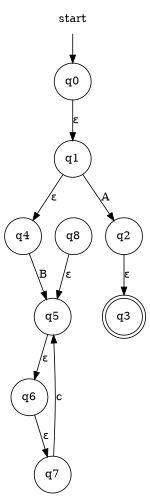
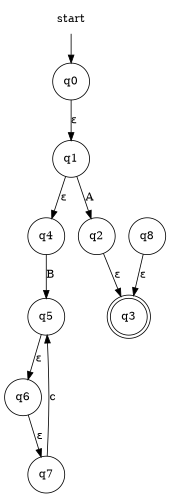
(64, 273) -> (139, 271)
